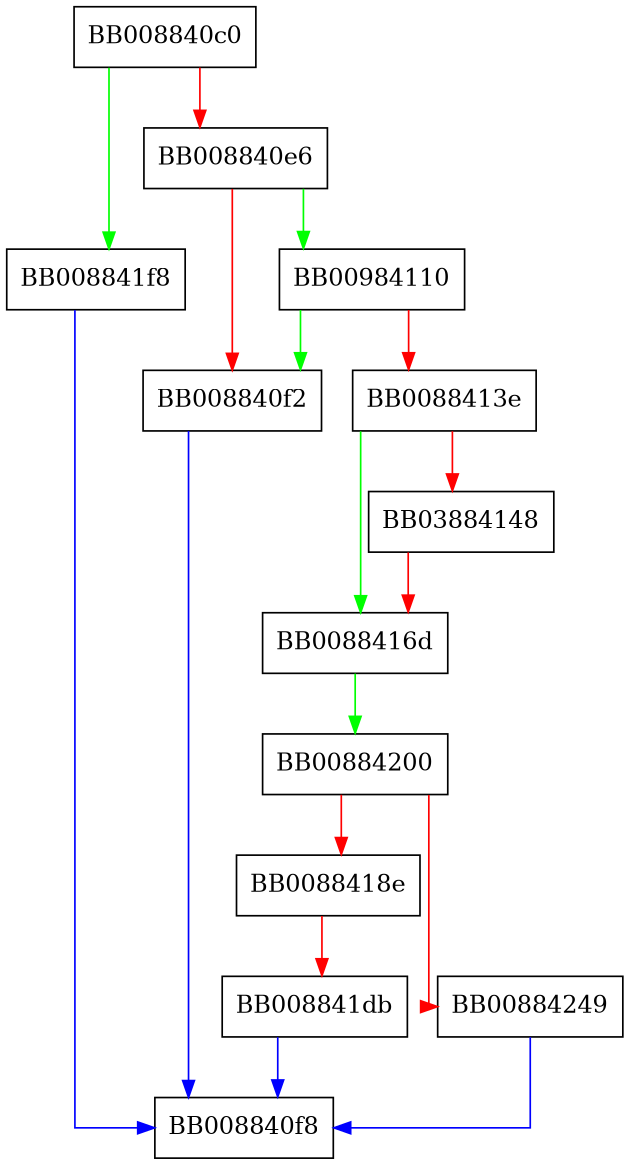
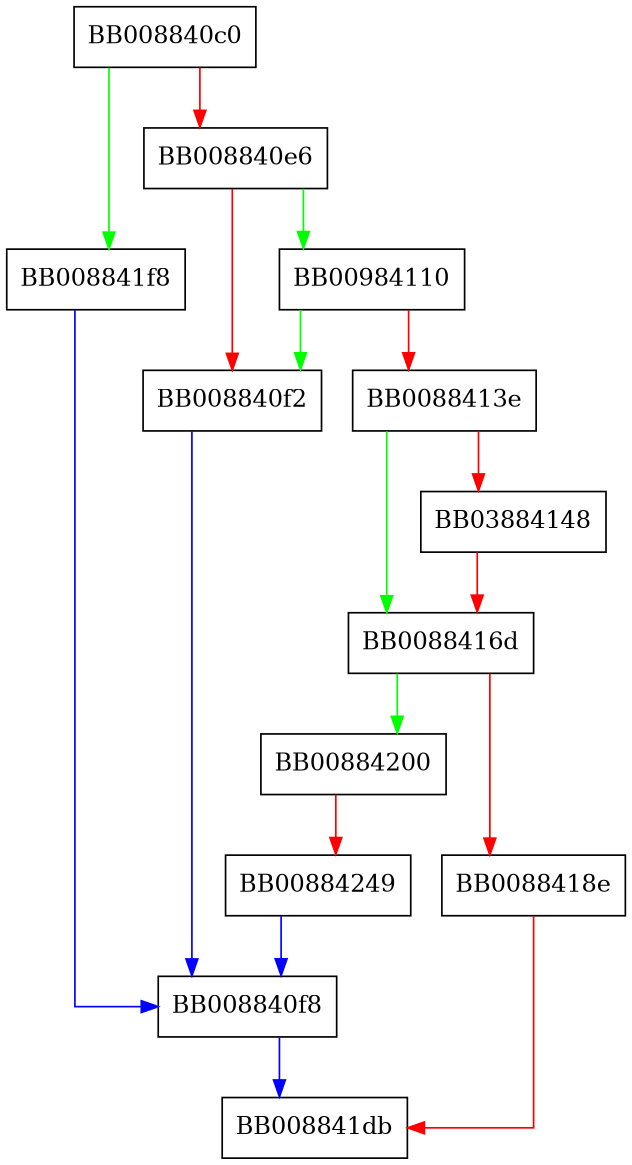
(341, 816) -> (490, 756)
(278, 1059) -> (279, 1059)
